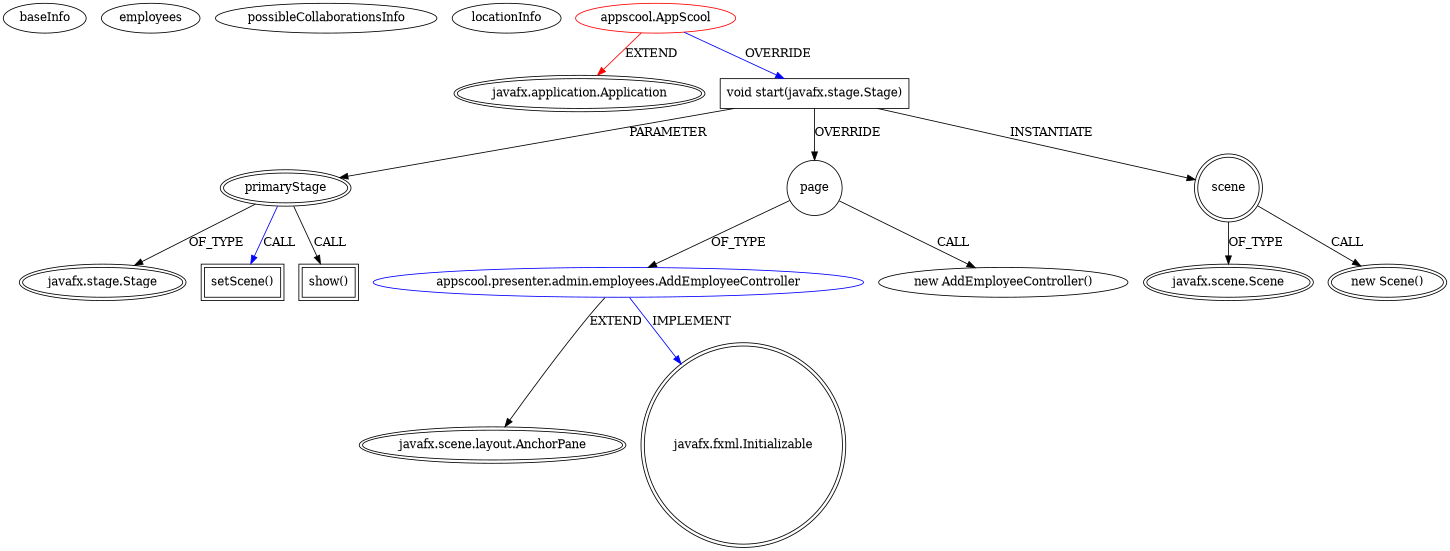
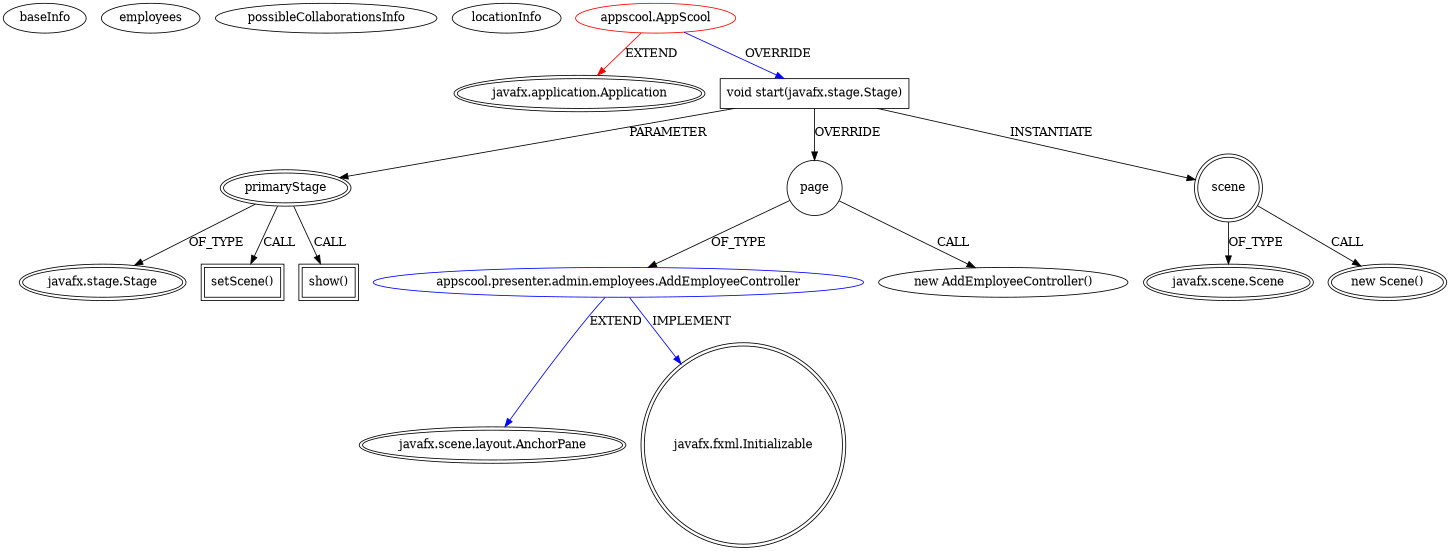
(266, 231) -> (266, 231)
(556, 358) -> (556, 358)
